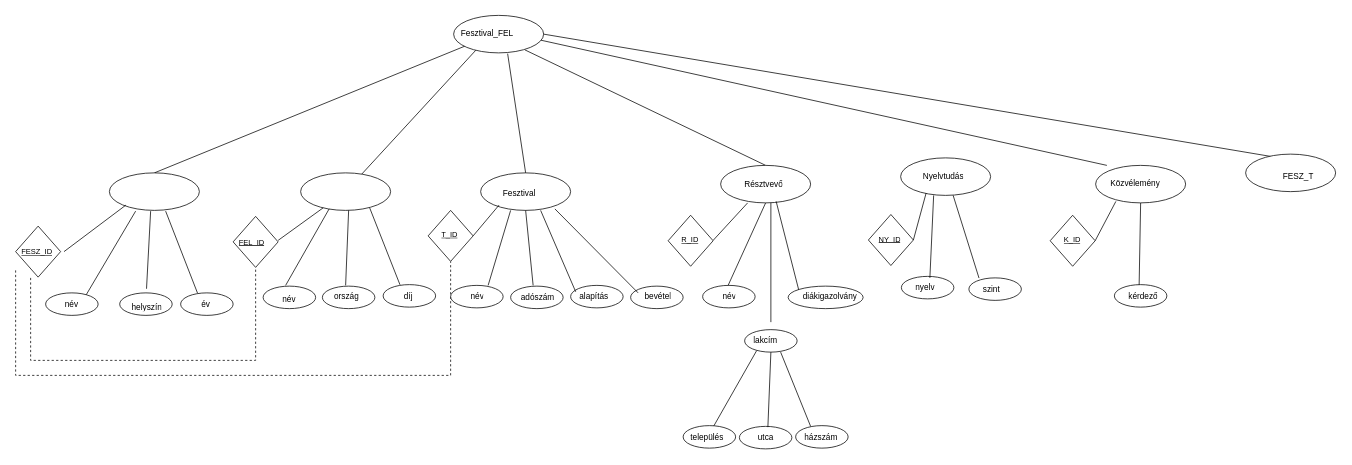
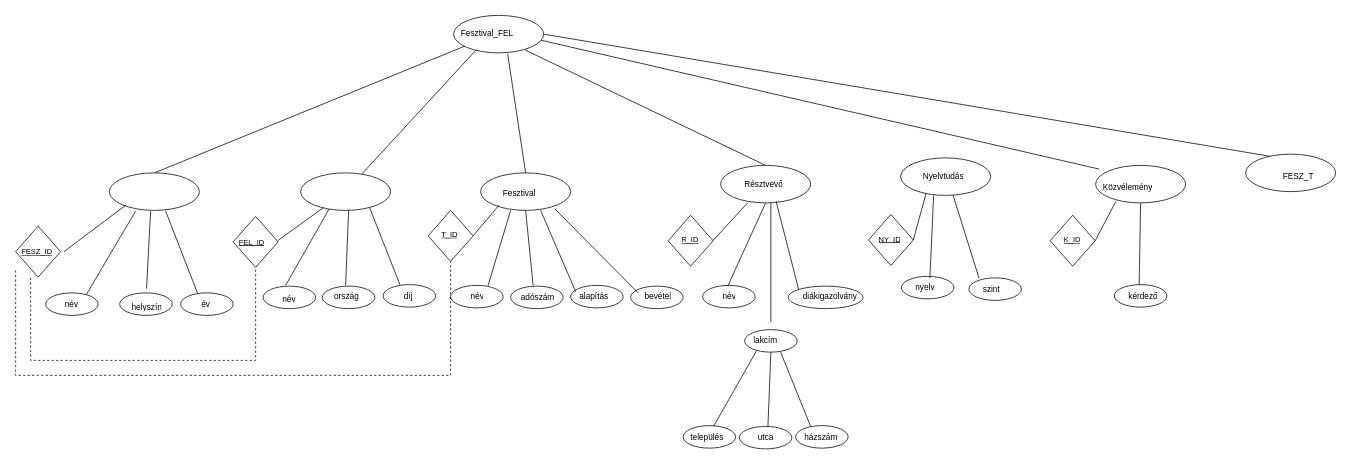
(1140, 180) -> (1133, 184)
